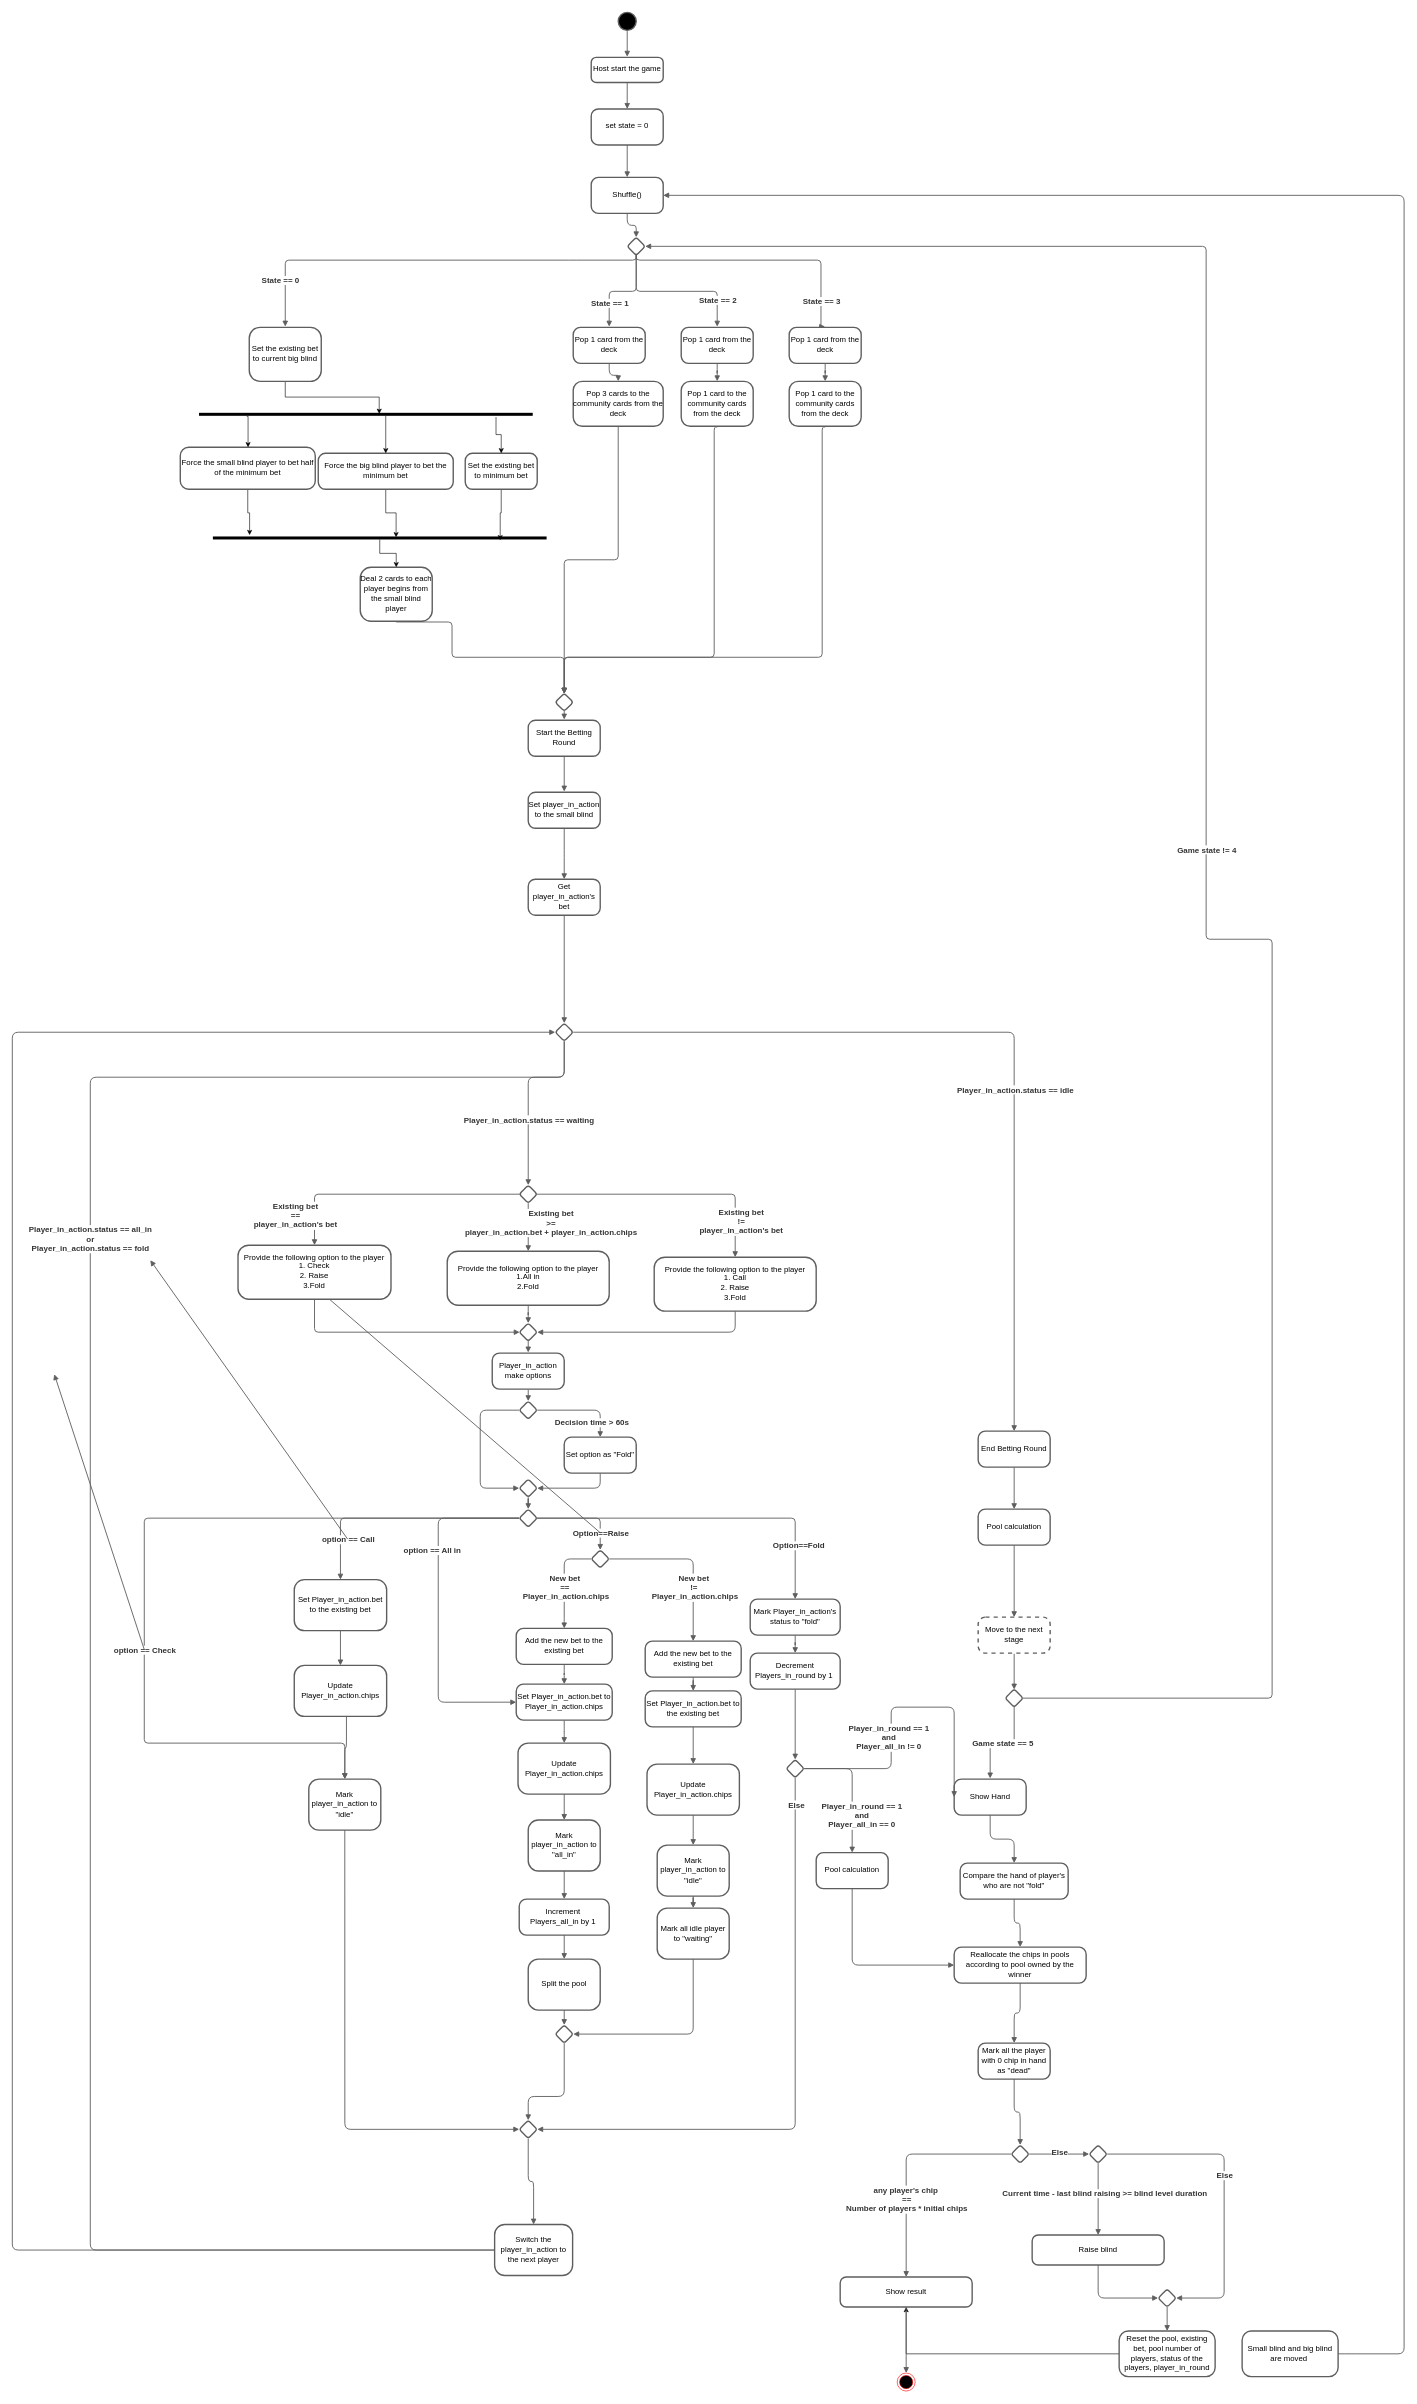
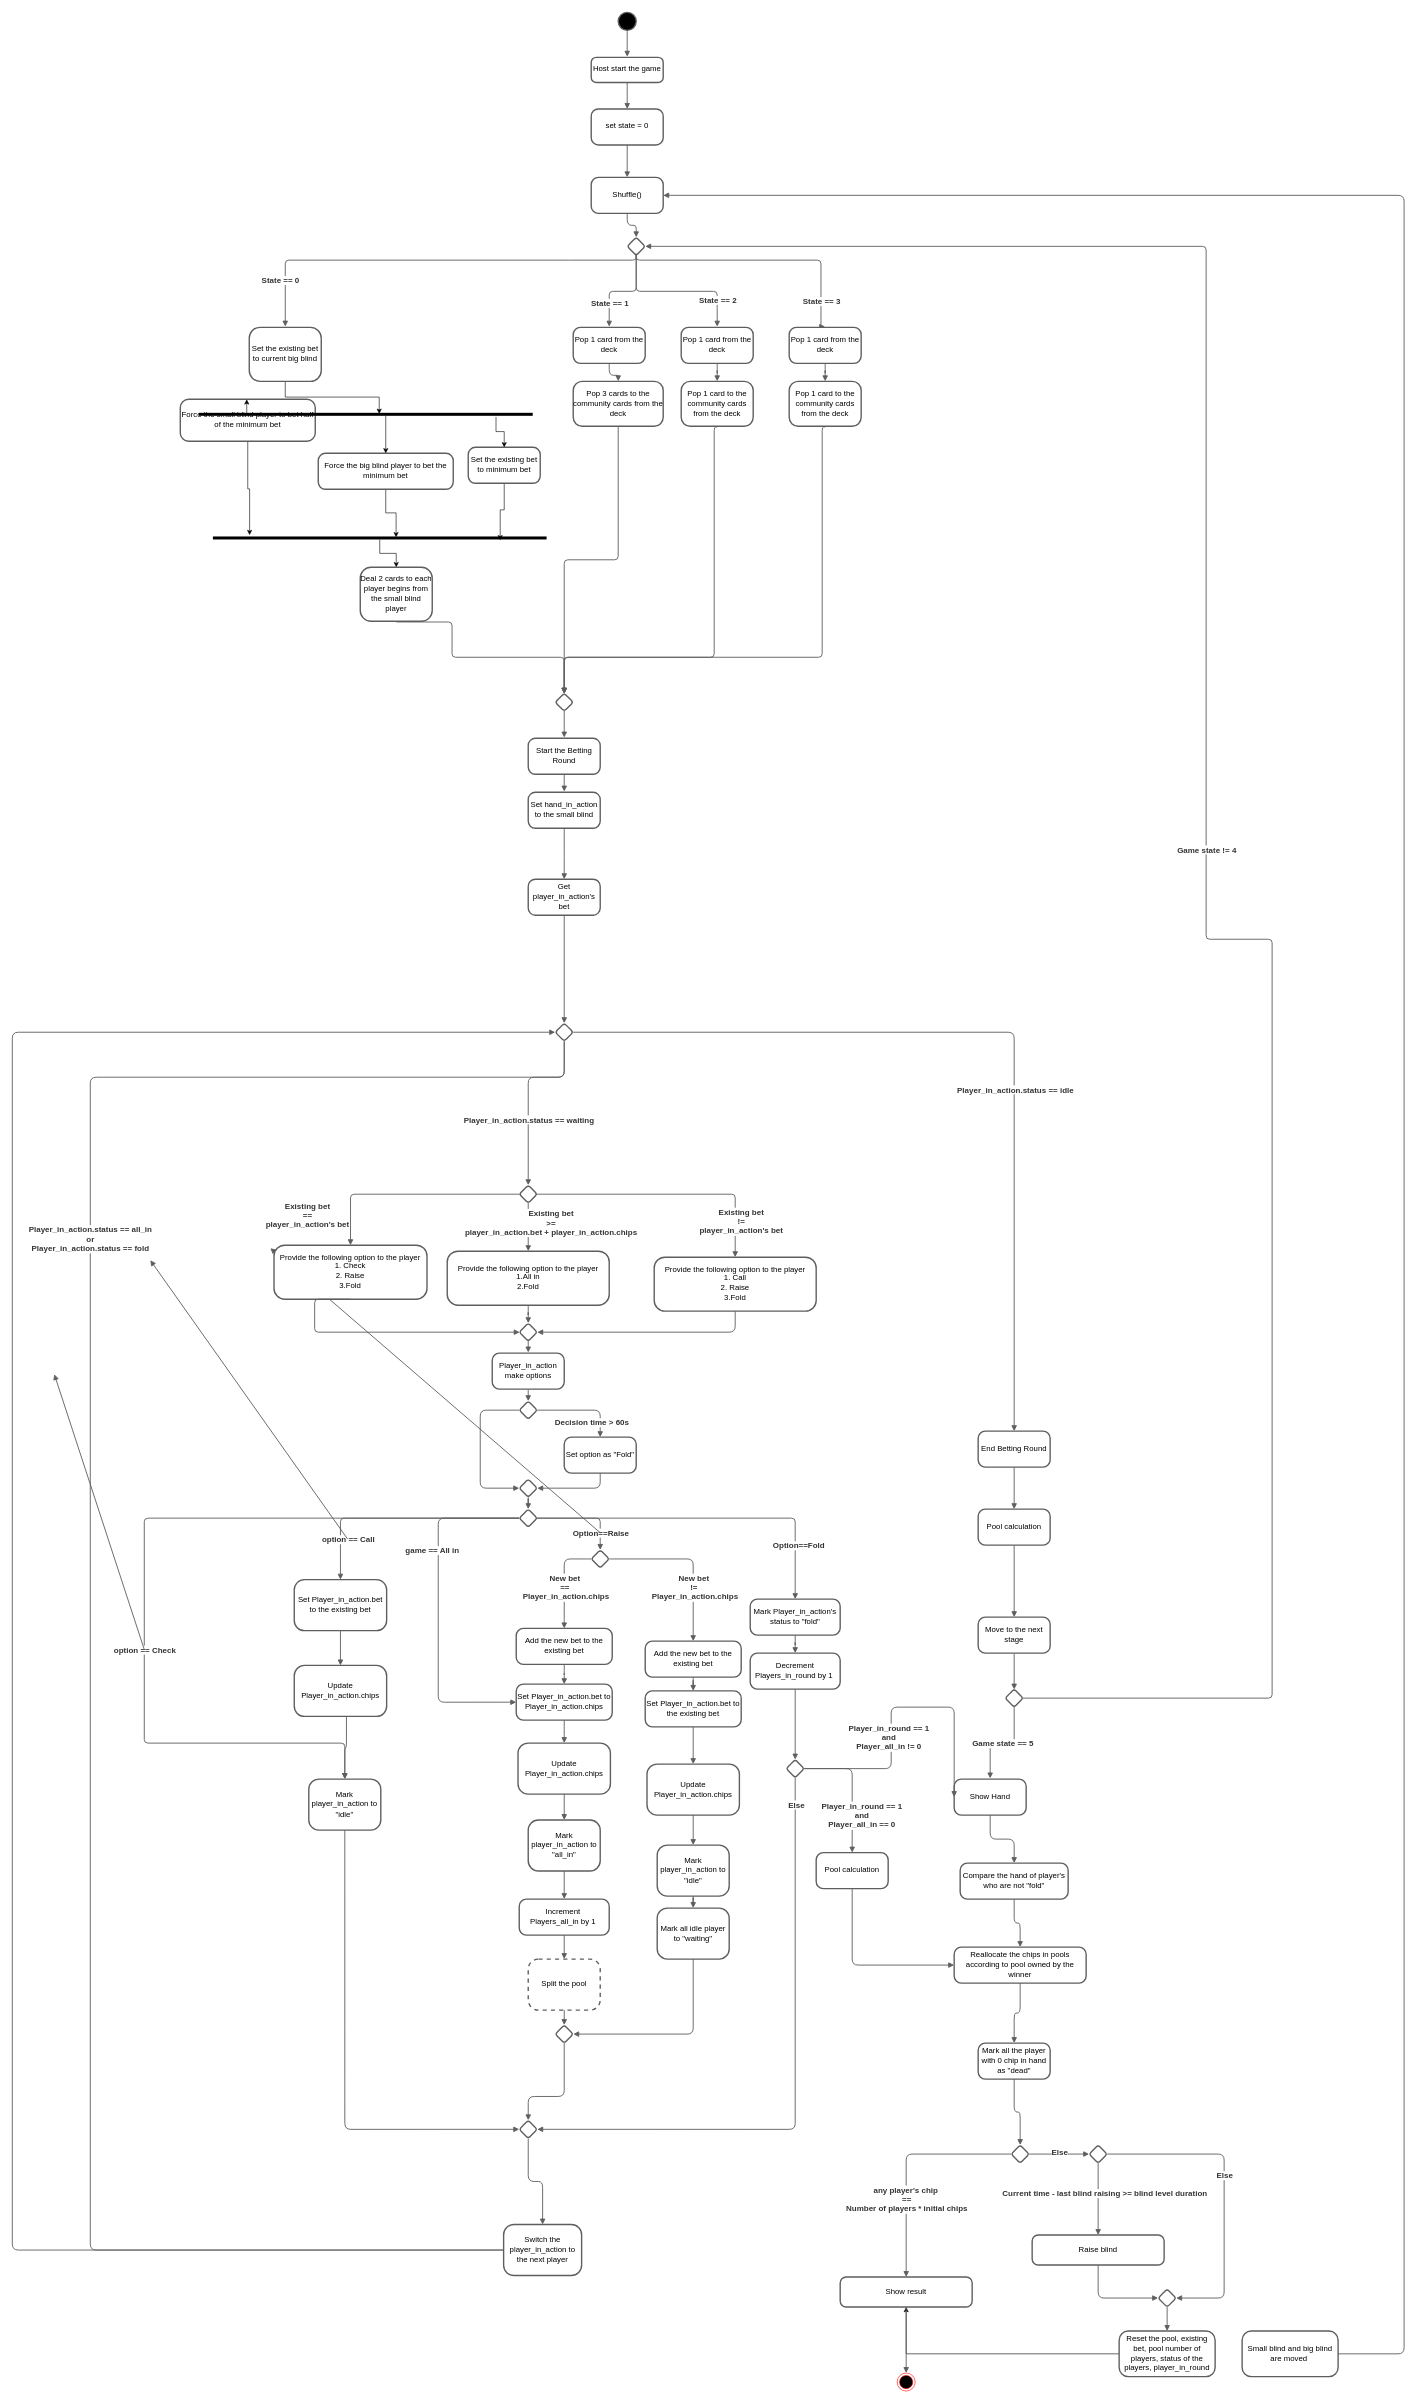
(248, 468) -> (248, 420)
(501, 471) -> (504, 465)
(564, 738) -> (564, 756)
(564, 810) -> (564, 810)
(315, 1272) -> (351, 1272)
(433, 1551) -> (433, 1551)
(1014, 1635) -> (1014, 1635)
(564, 1985) -> (564, 1985)
(534, 2250) -> (543, 2250)
